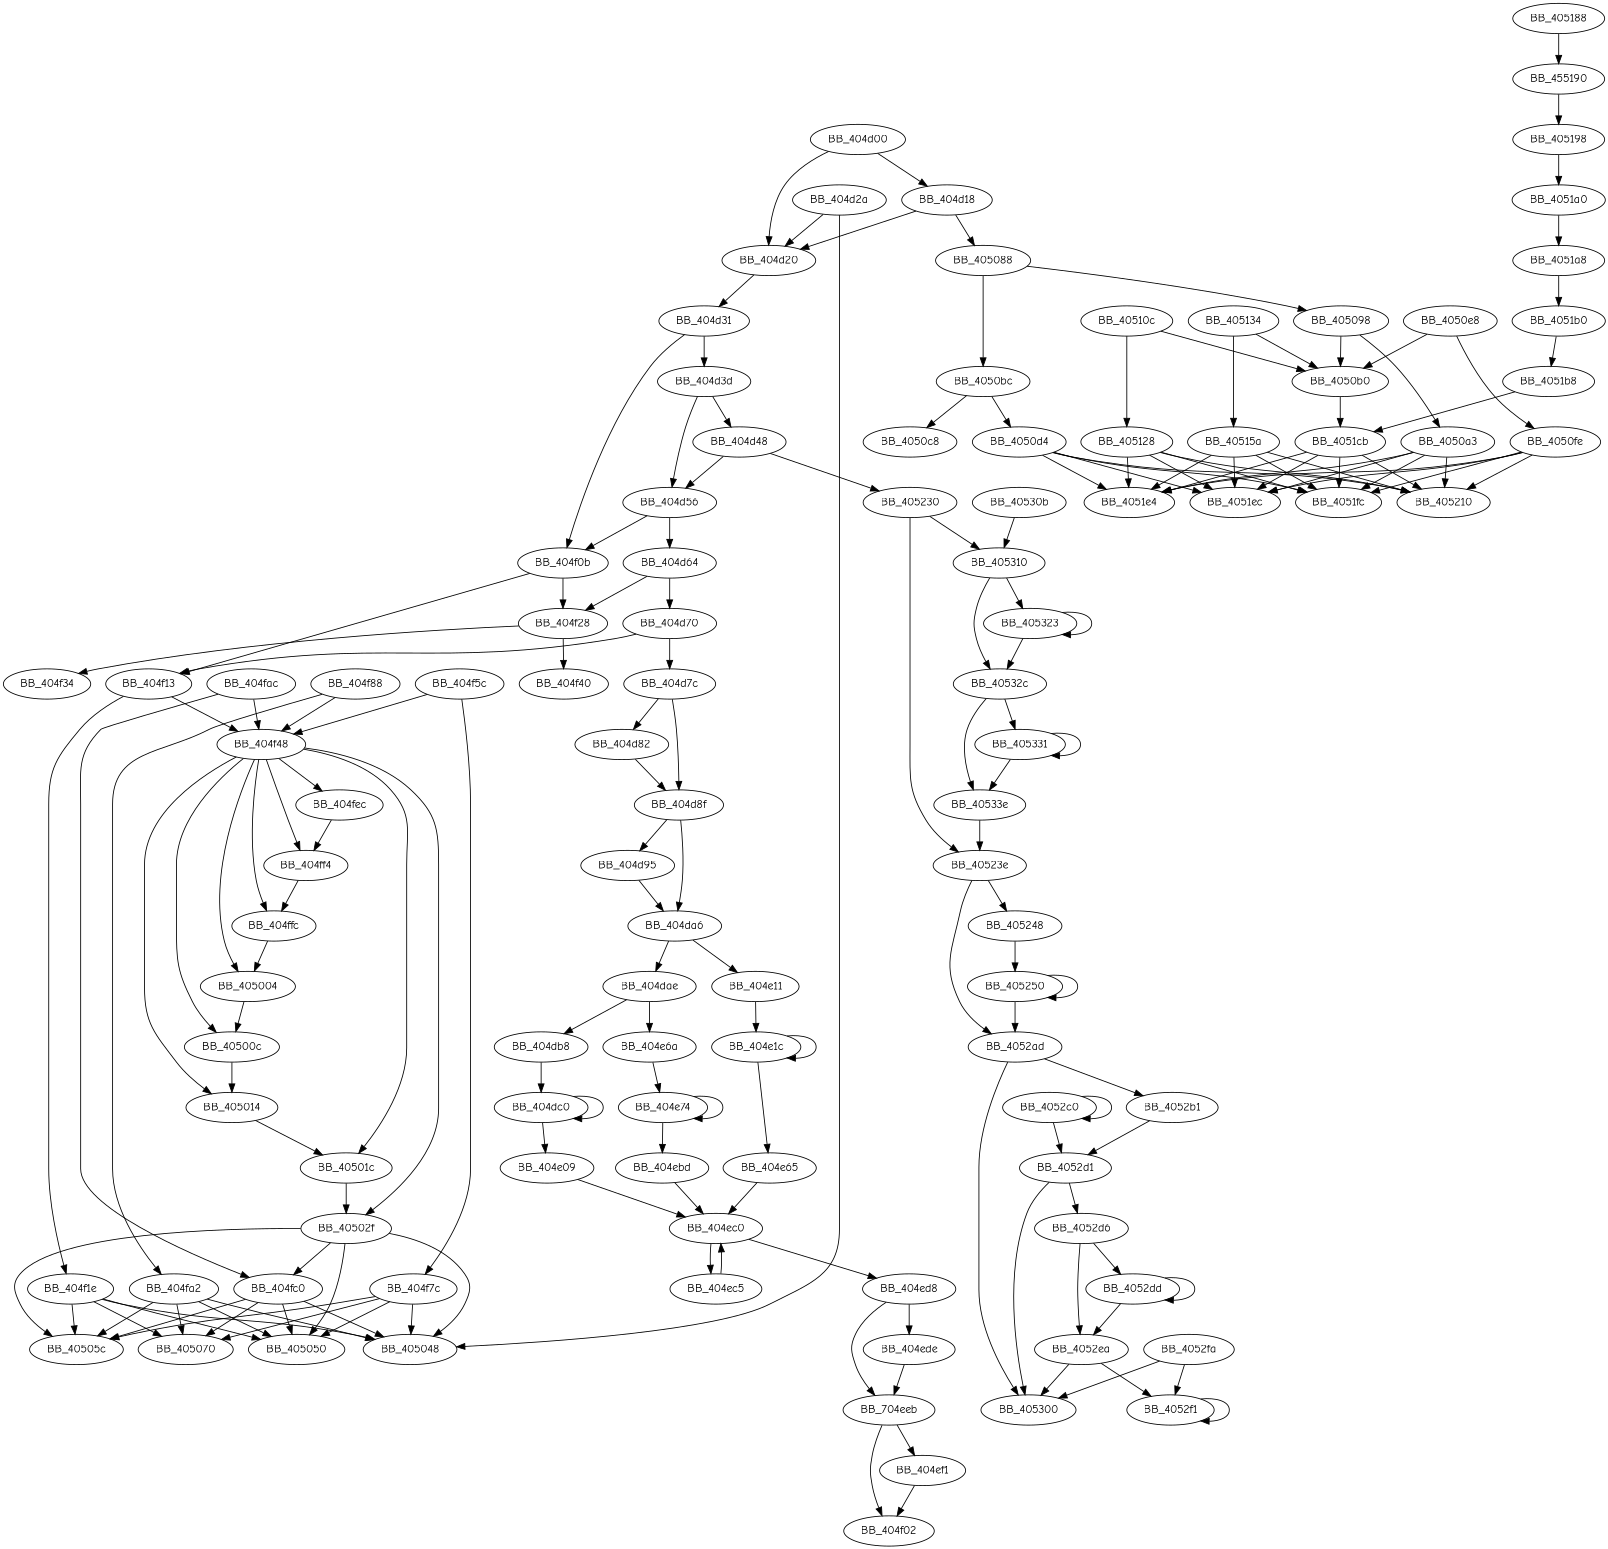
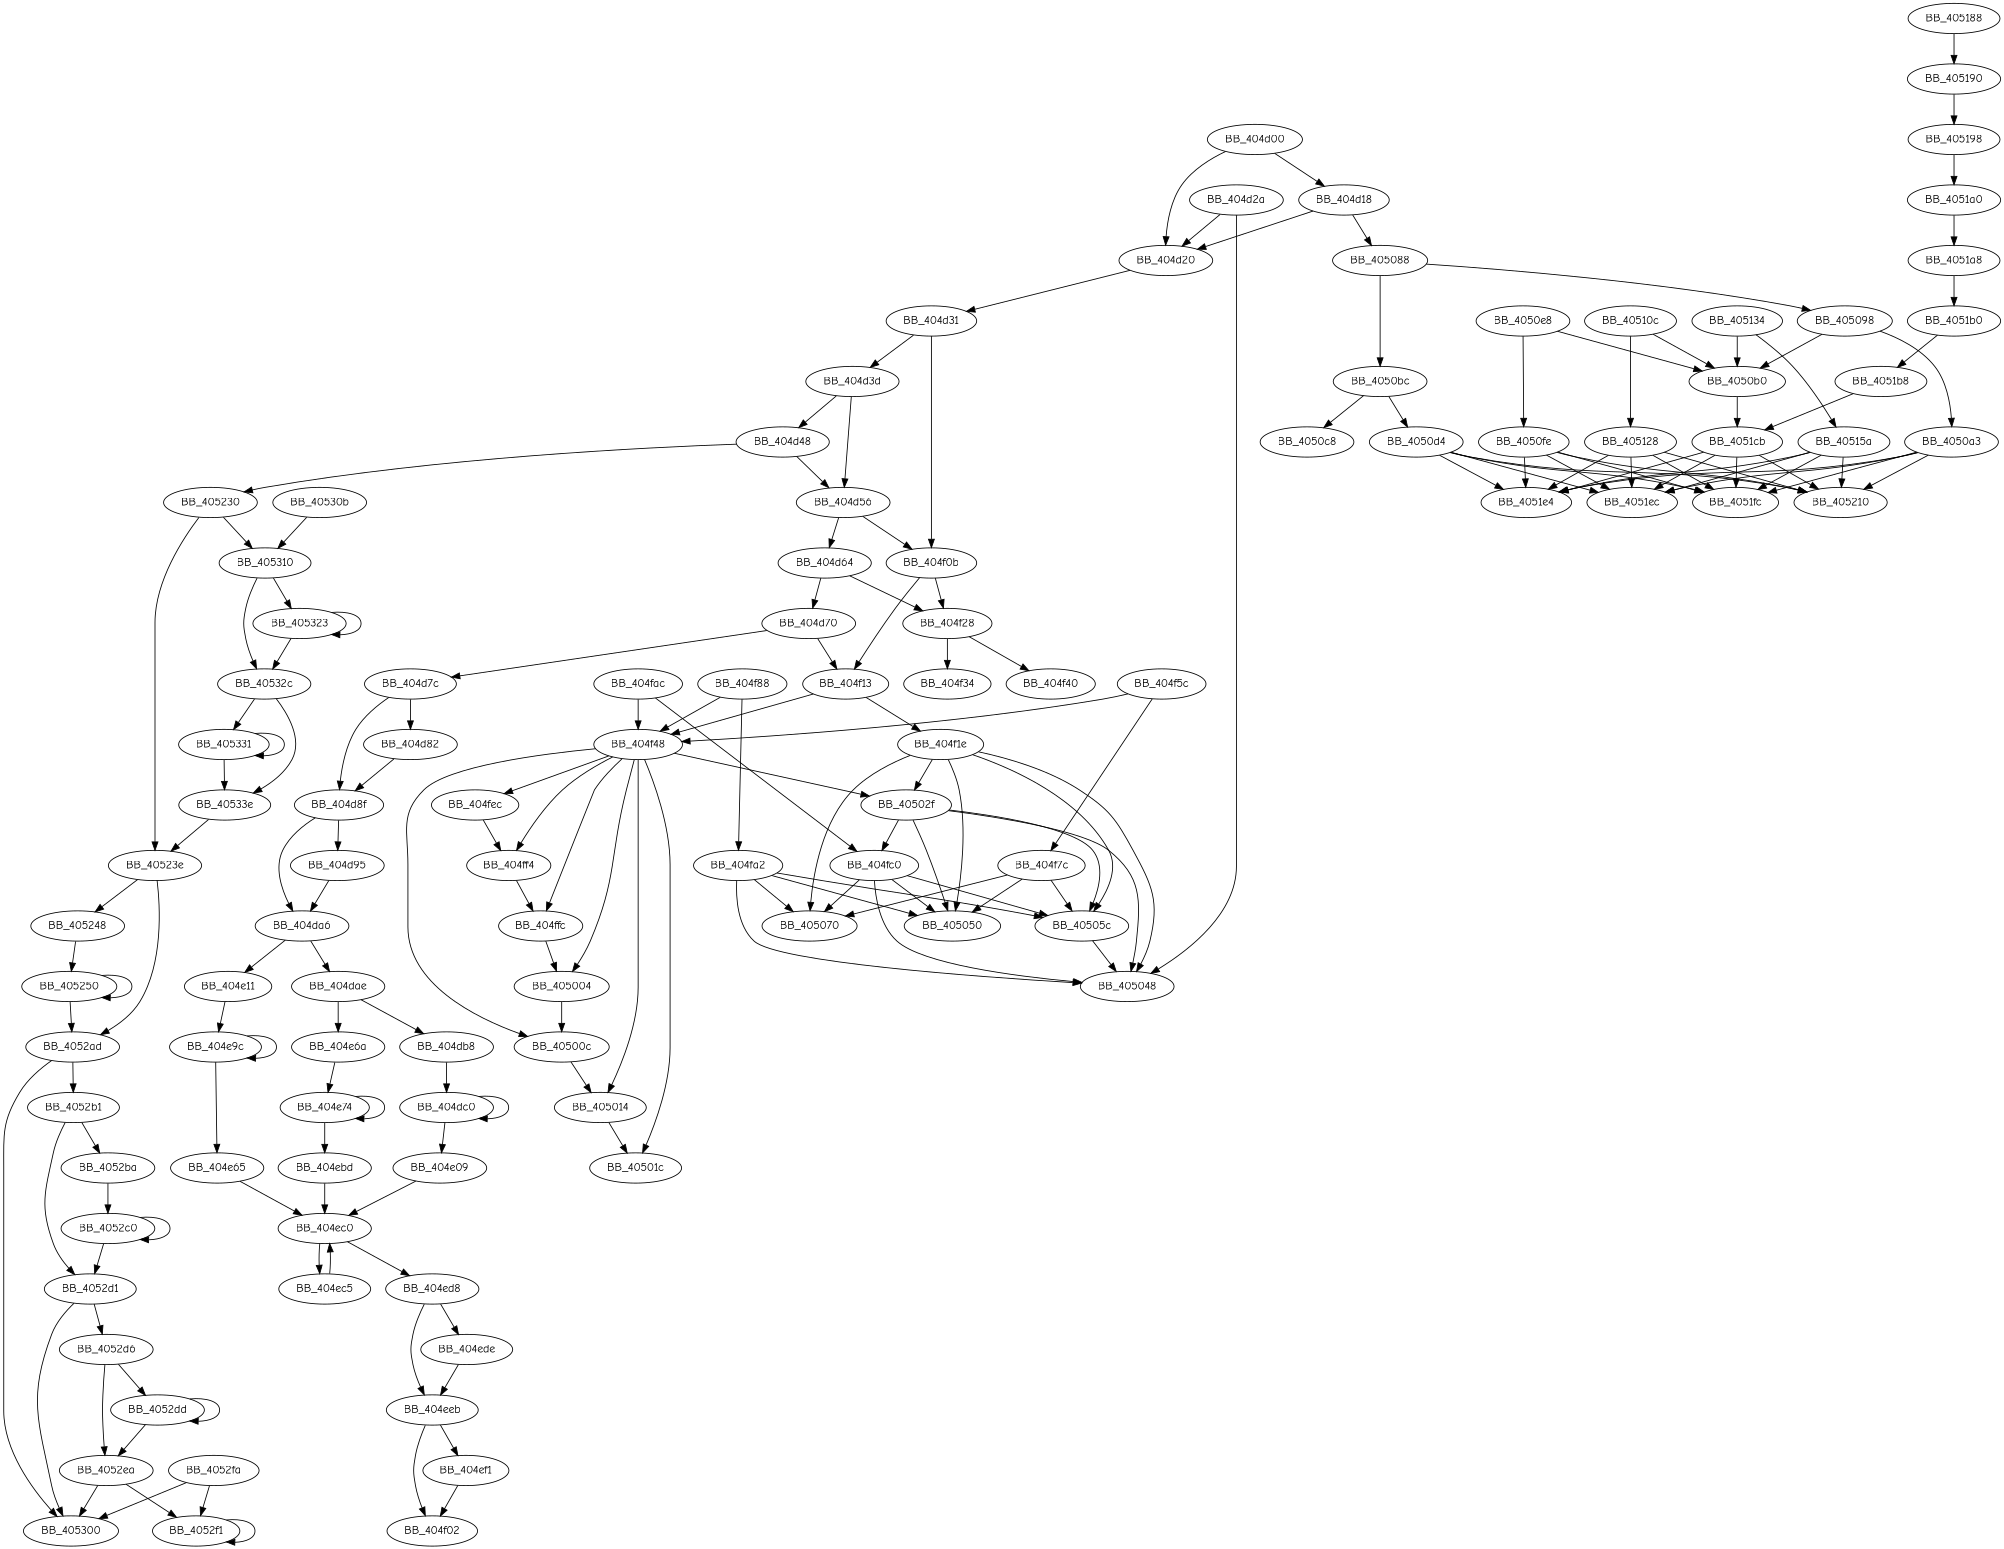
(1559, 79) -> (1954, 79)
(756, 1047) -> (215, 1047)
none -> (108, 1168)
(346, 1194) -> (926, 771)
(412, 1315) -> (1102, 953)
(889, 1410) -> (432, 1410)
